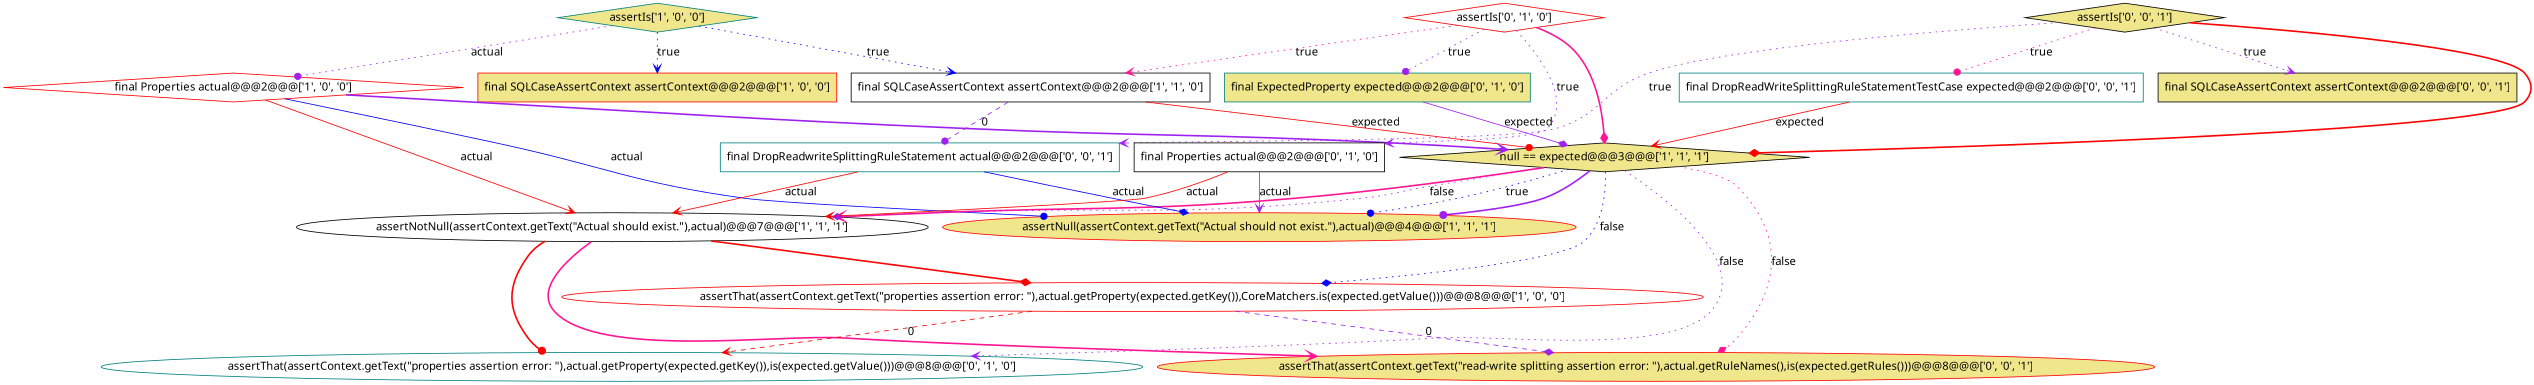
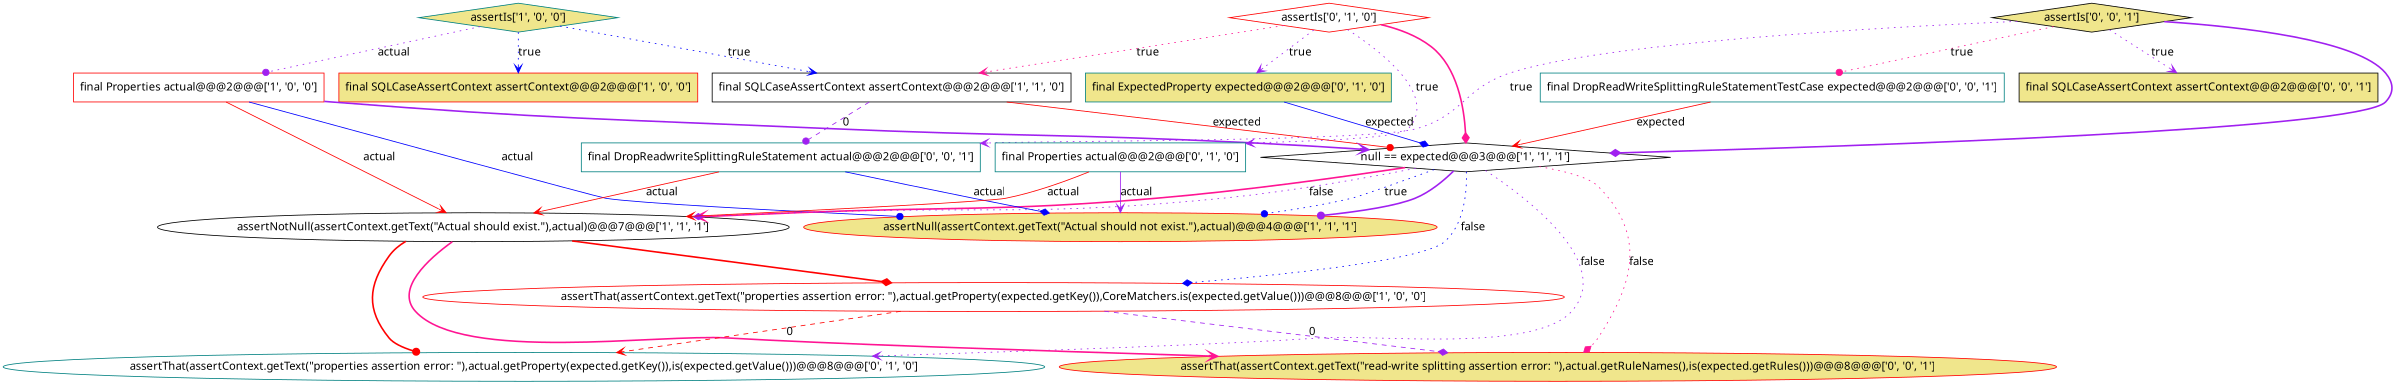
(1446, 50) -> (1289, 49)
(233, 88) -> (199, 88)
(1491, 122) -> (1352, 122)
(2329, 129) -> (2135, 132)
(1259, 157) -> (1120, 157)
(1605, 157) -> (1466, 157)
